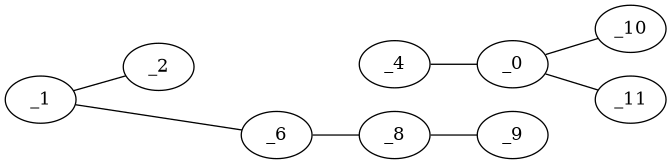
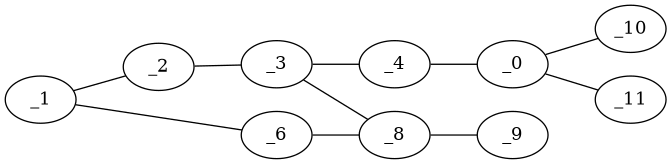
none -> (277, 64)
